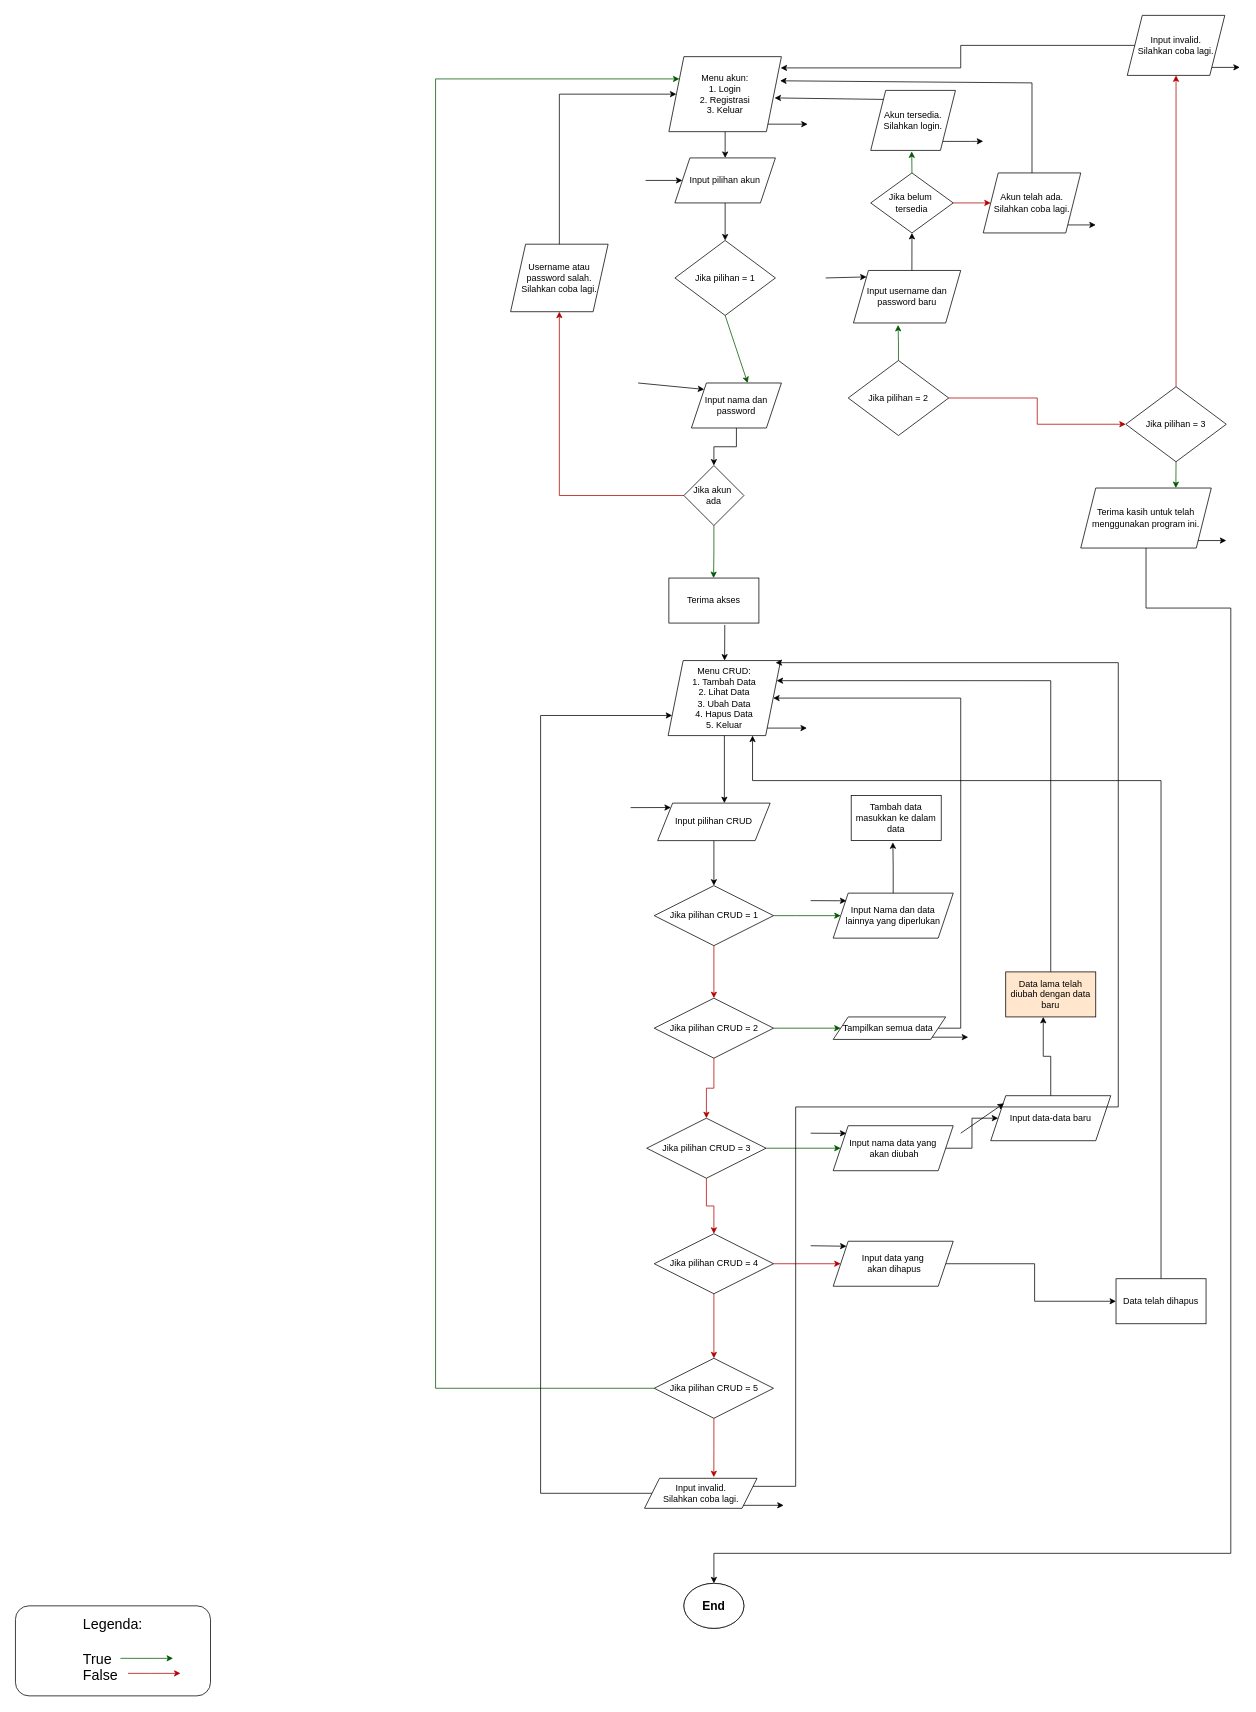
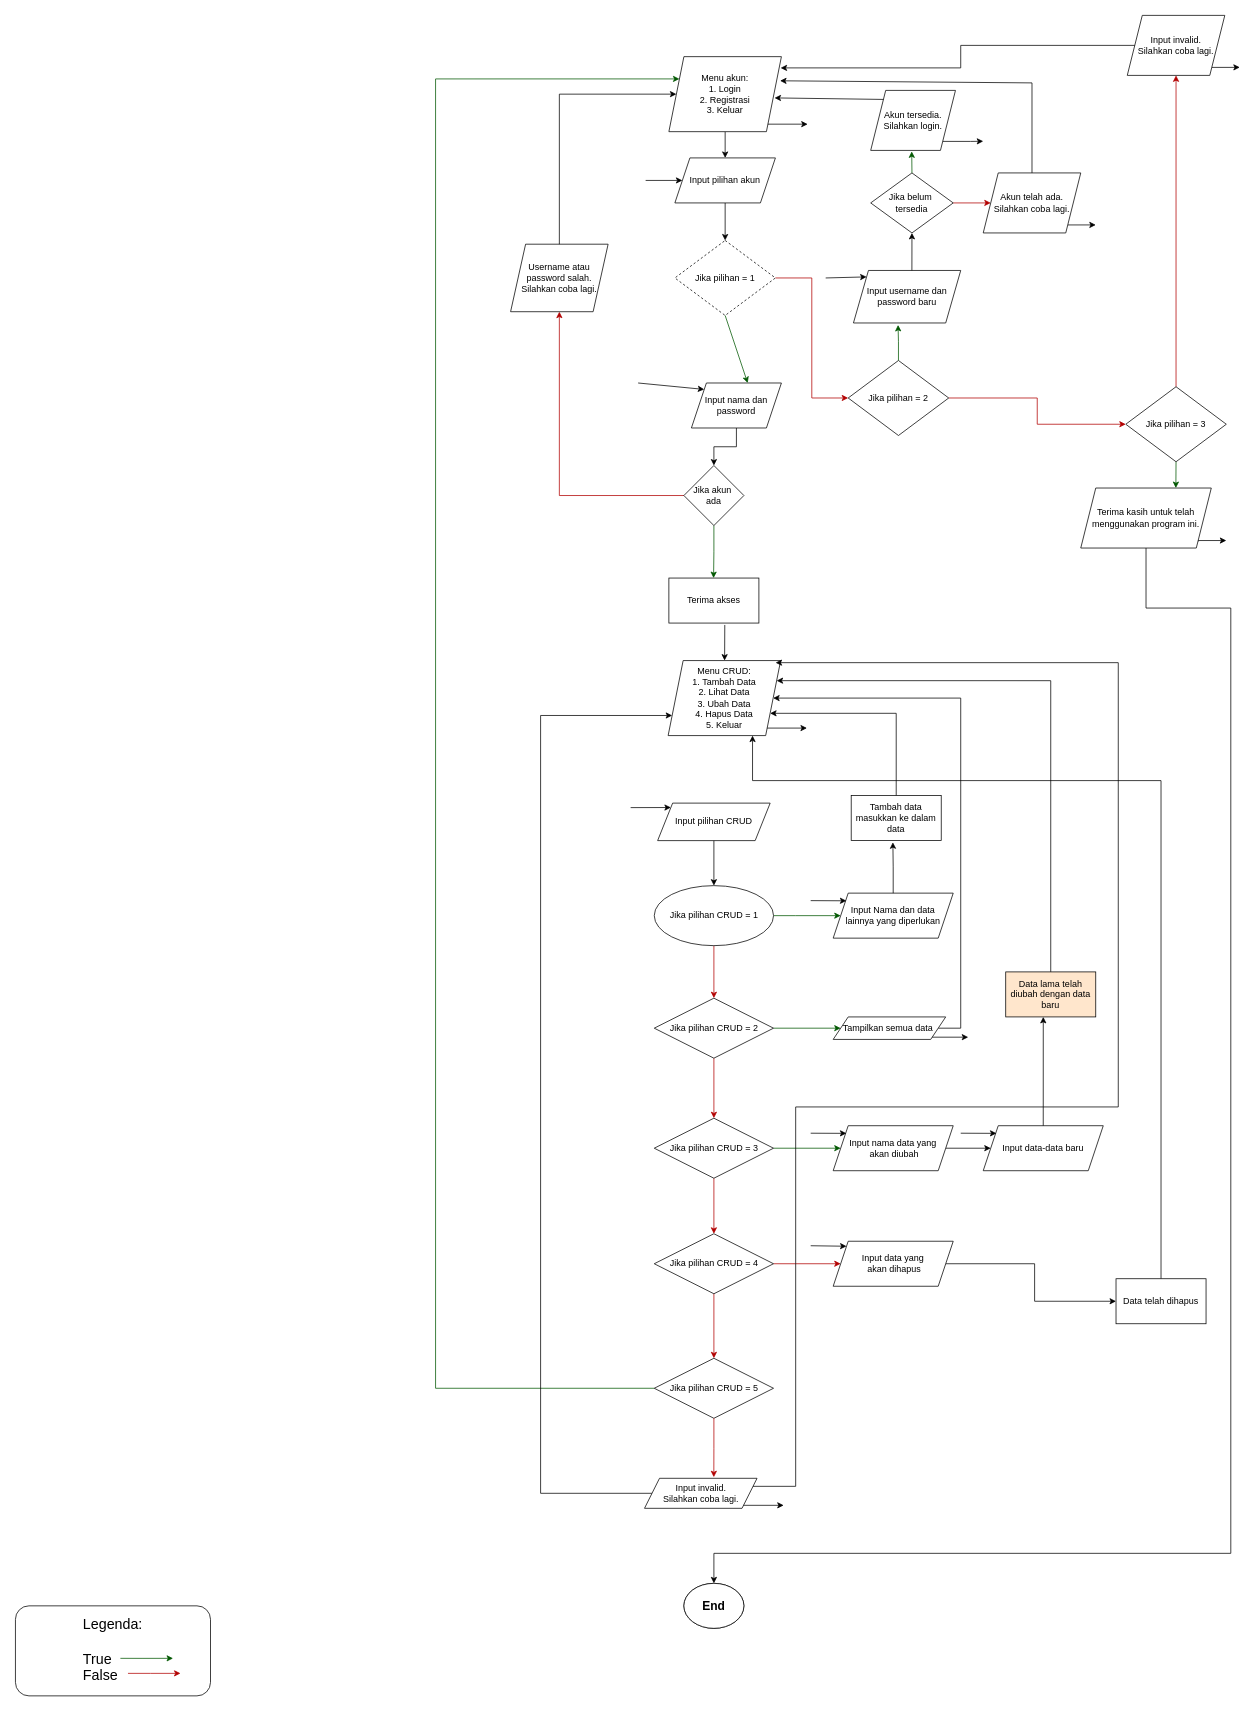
(725, 278) -> (725, 278)
none -> (812, 338)
none -> (877, 713)
(724, 767) -> none
(714, 915) -> (714, 915)
(1050, 1118) -> (1043, 1148)
(706, 1148) -> (714, 1148)
